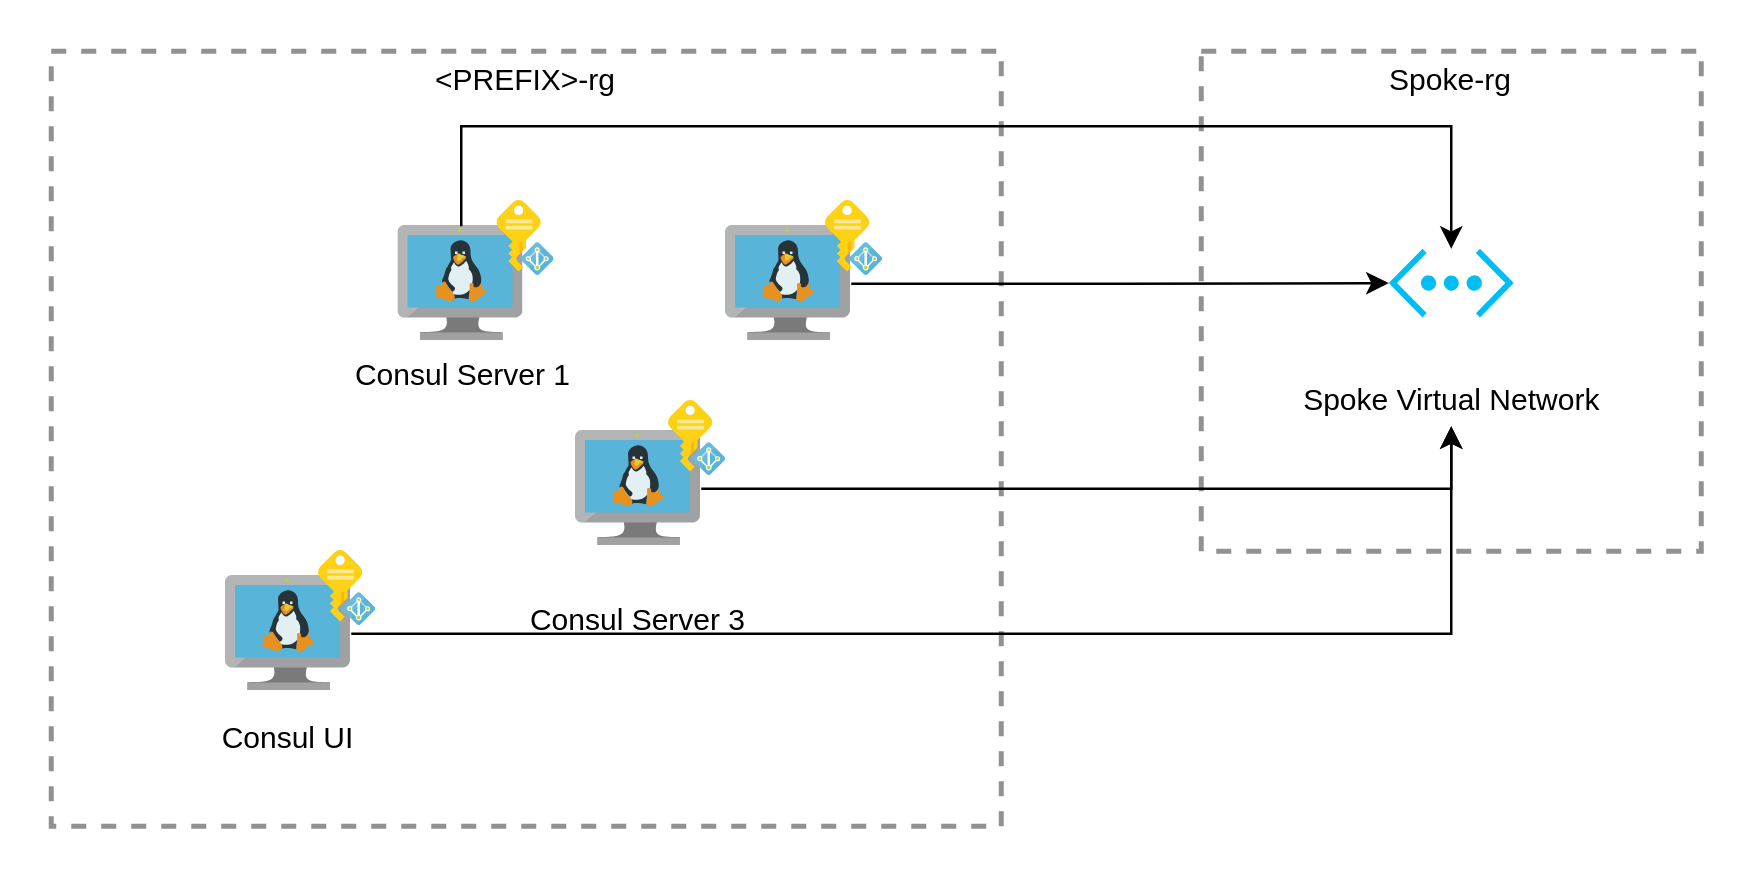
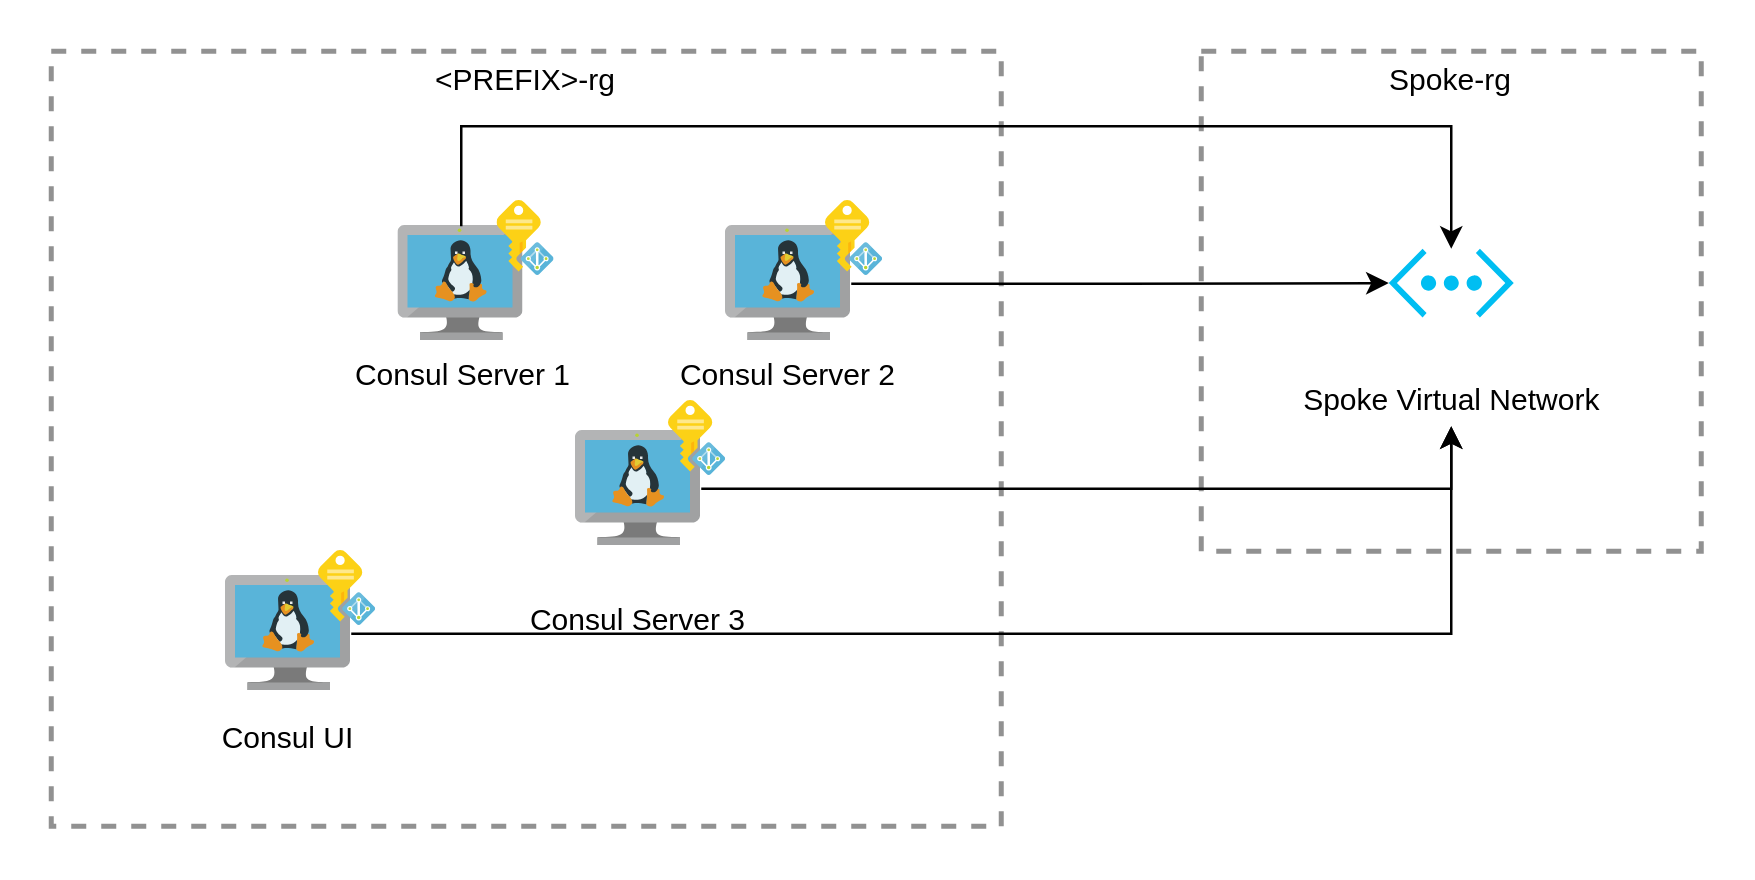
none -> (789, 376)
